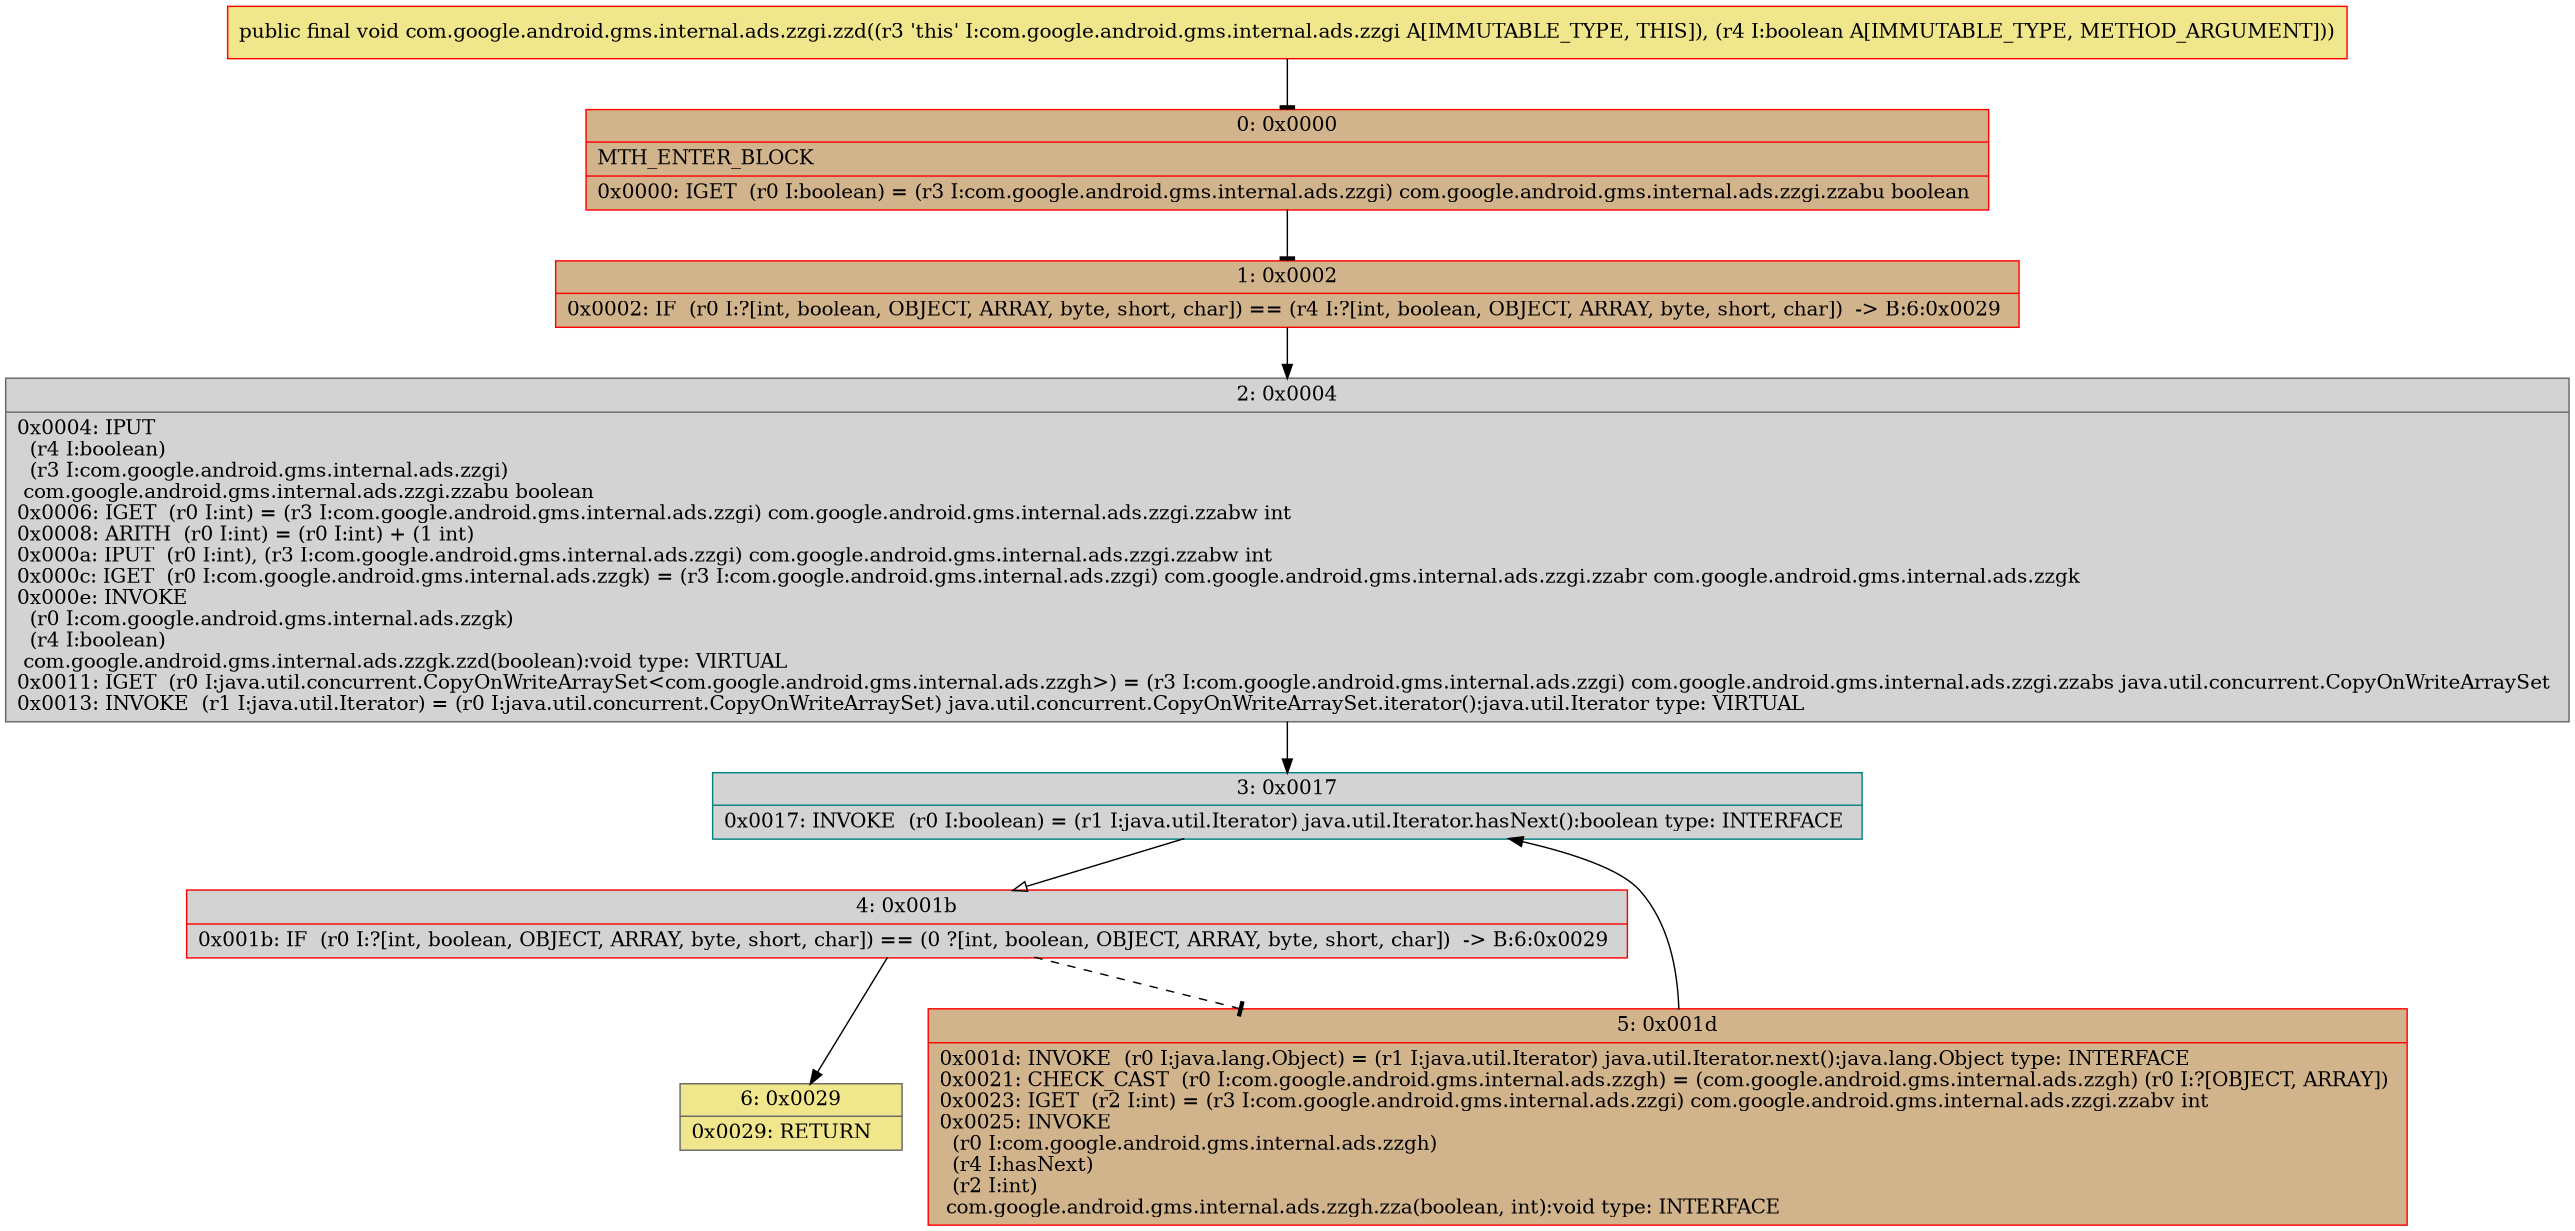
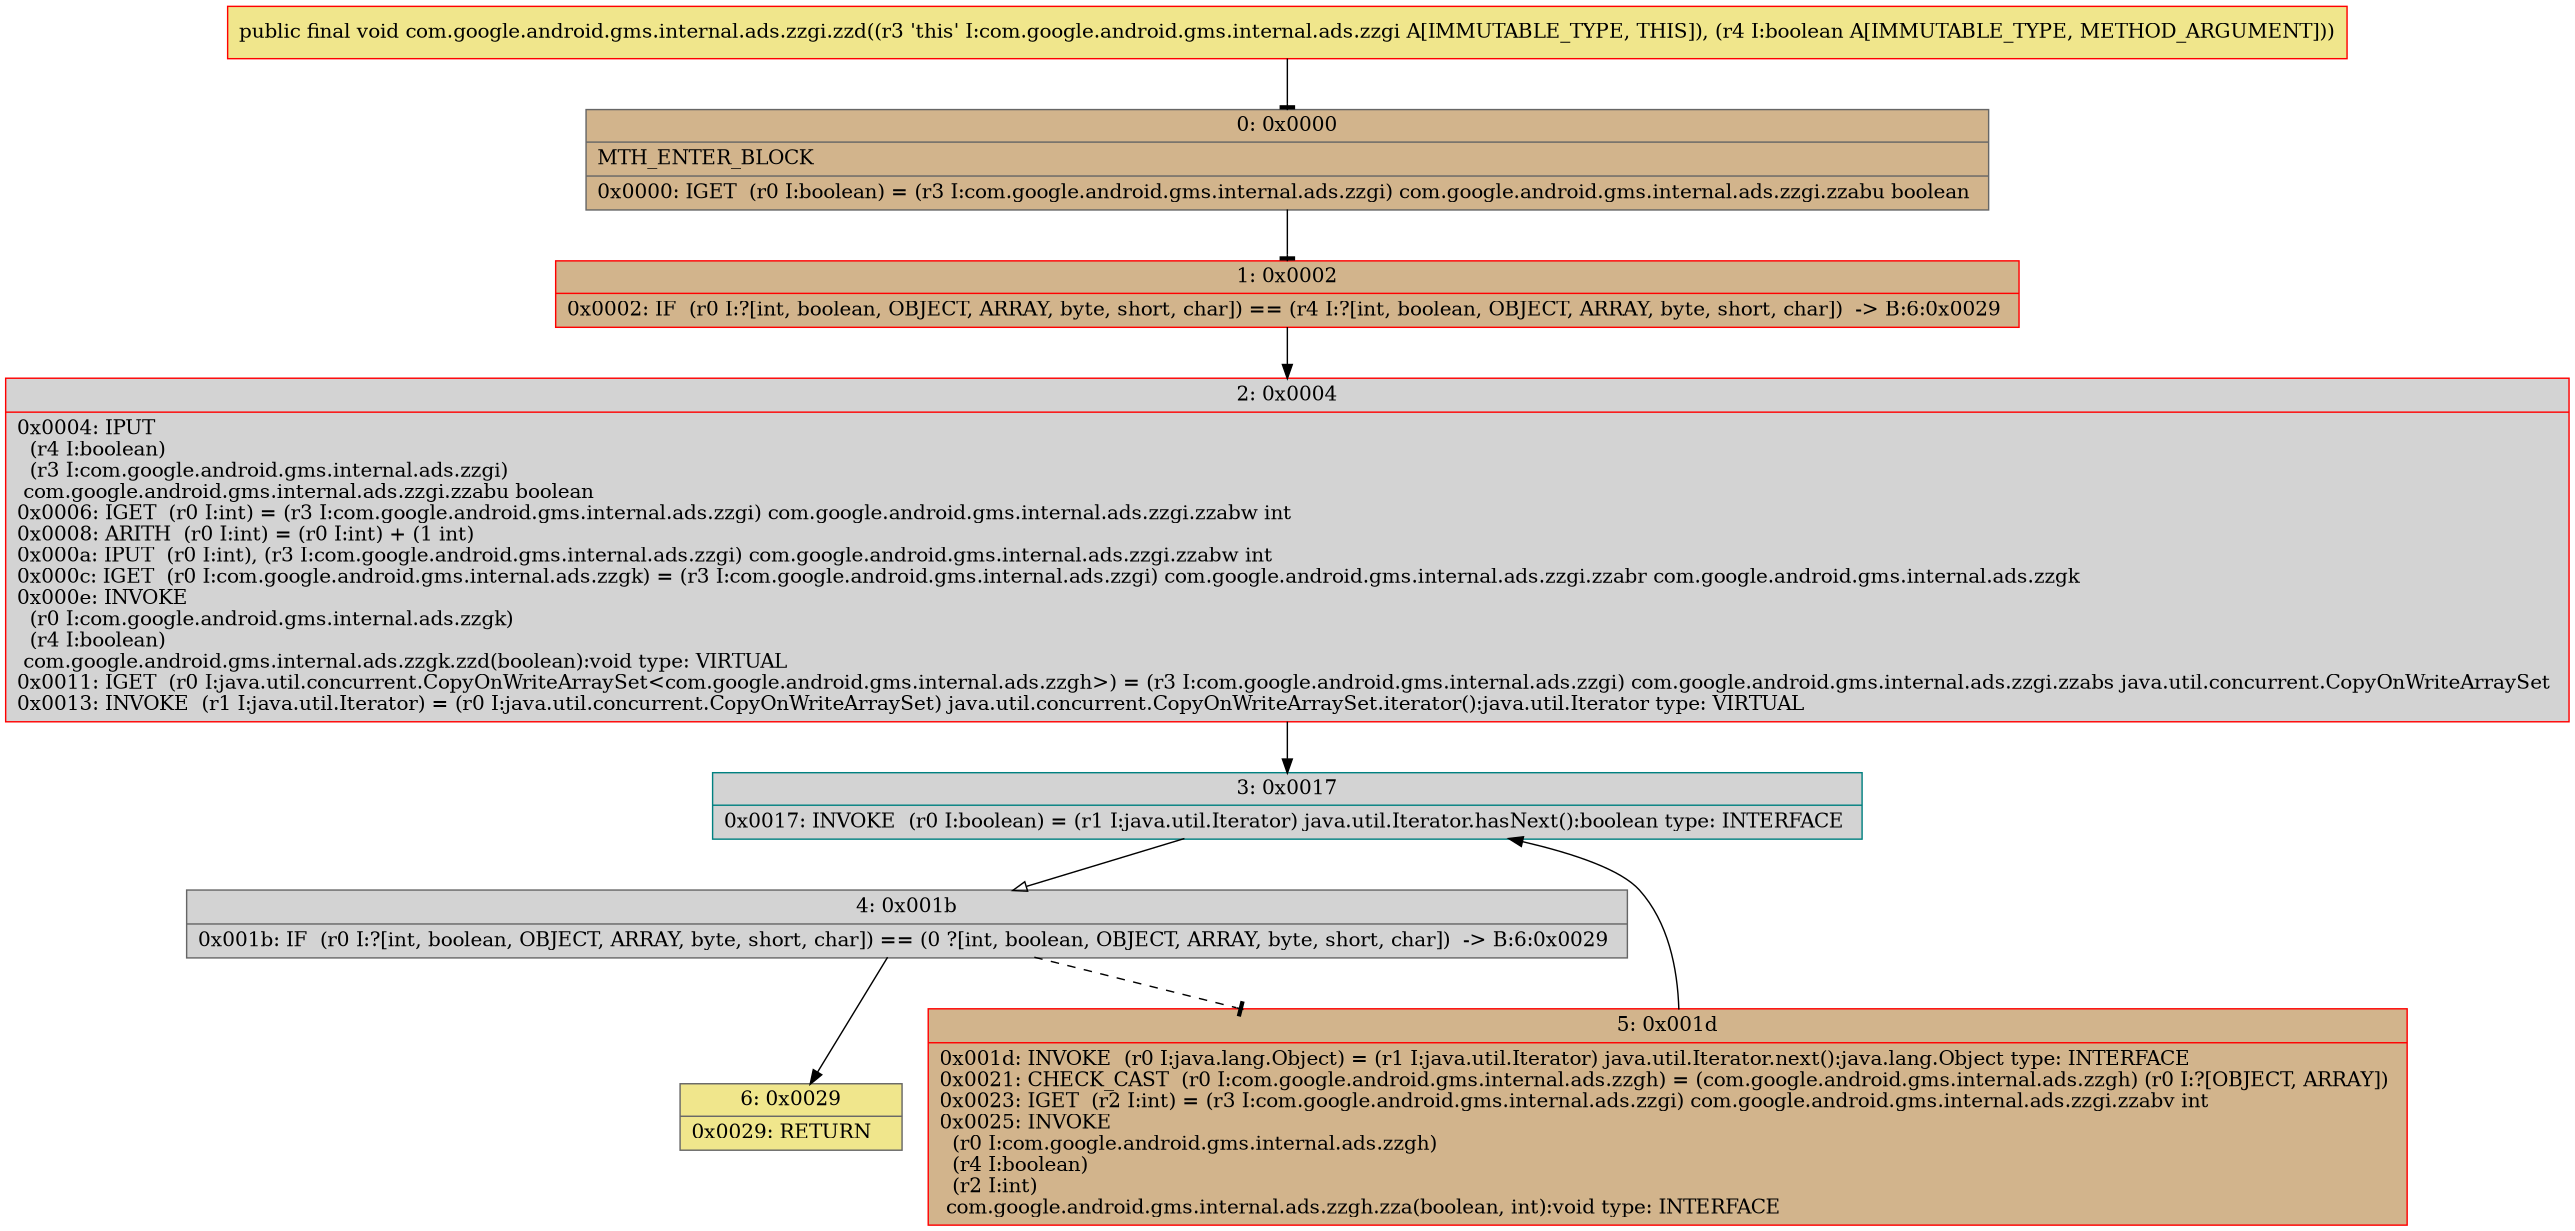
(1287, 160) -> (1287, 160)
(1287, 550) -> (1287, 550)
(907, 924) -> (907, 924)
(1017, 1165) -> (1014, 1165)
